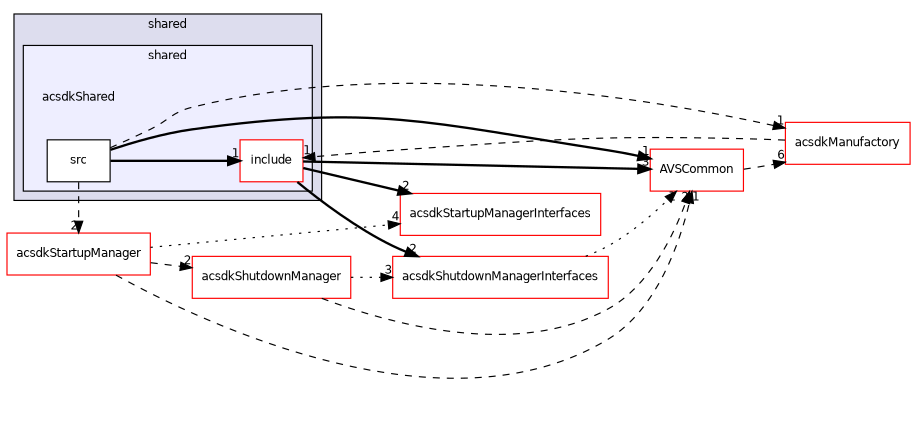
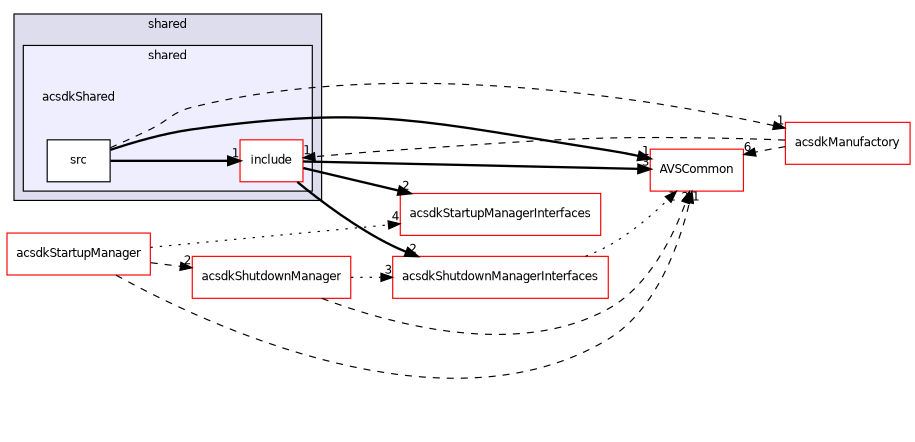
(759, 167) -> (770, 149)
(79, 207) -> none
